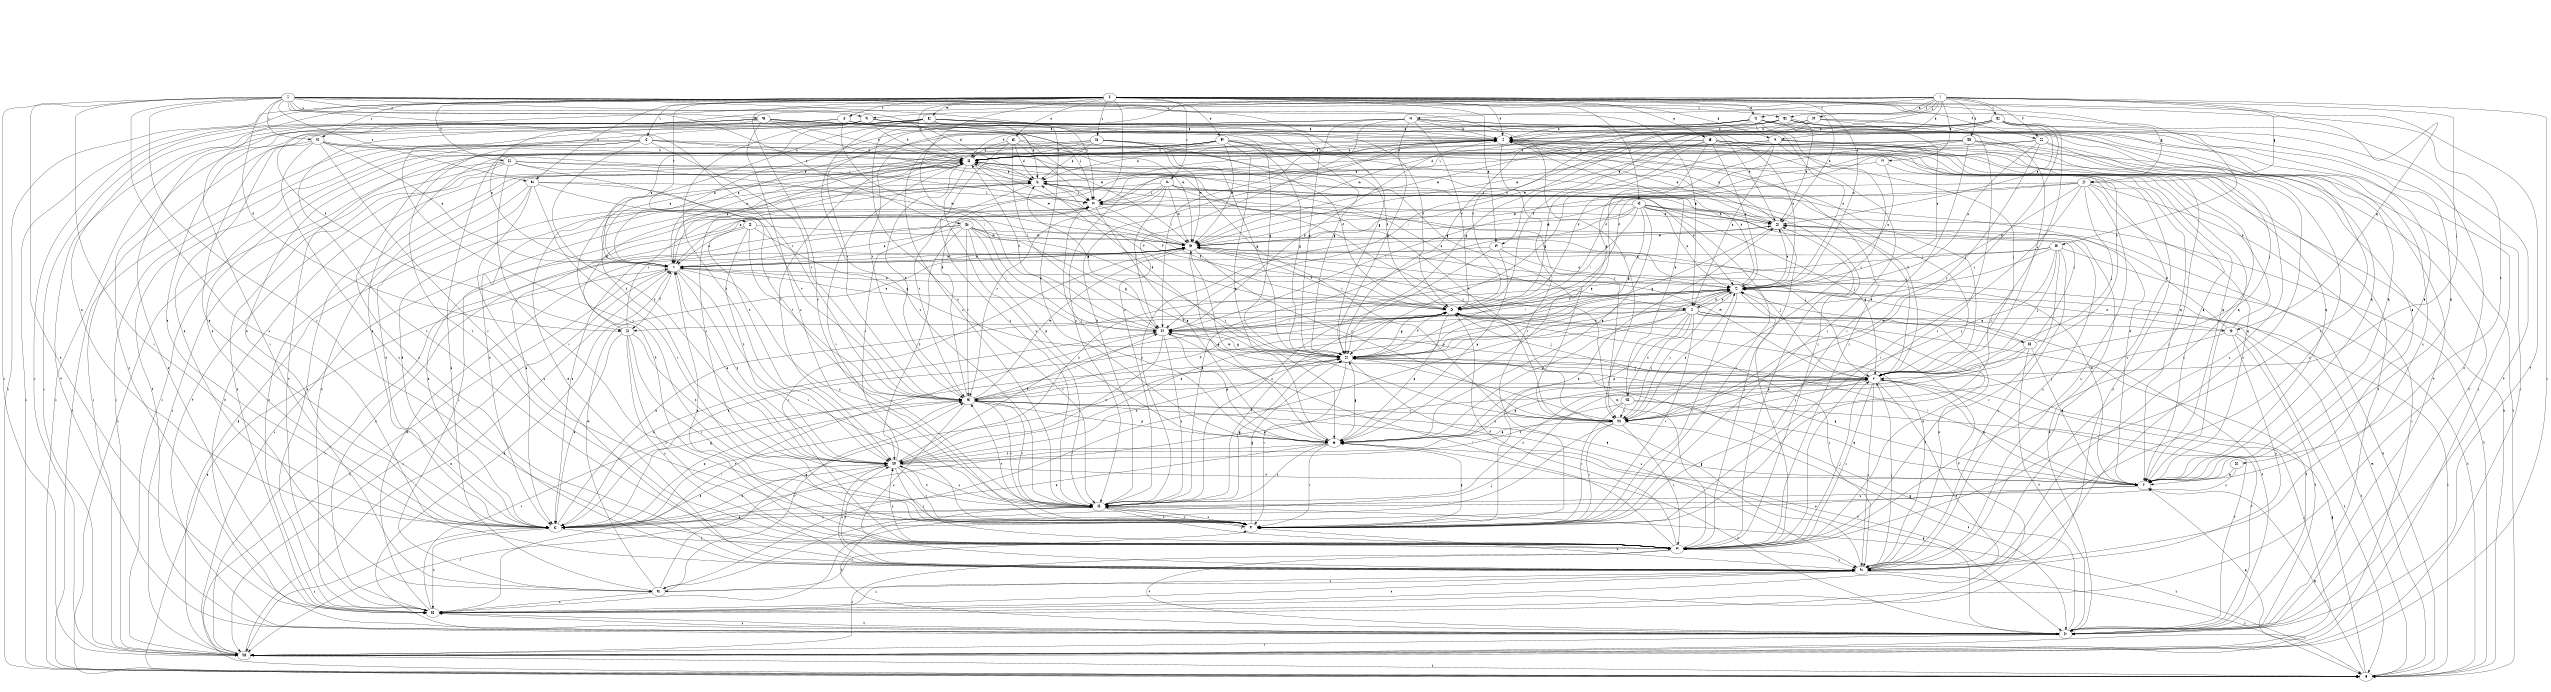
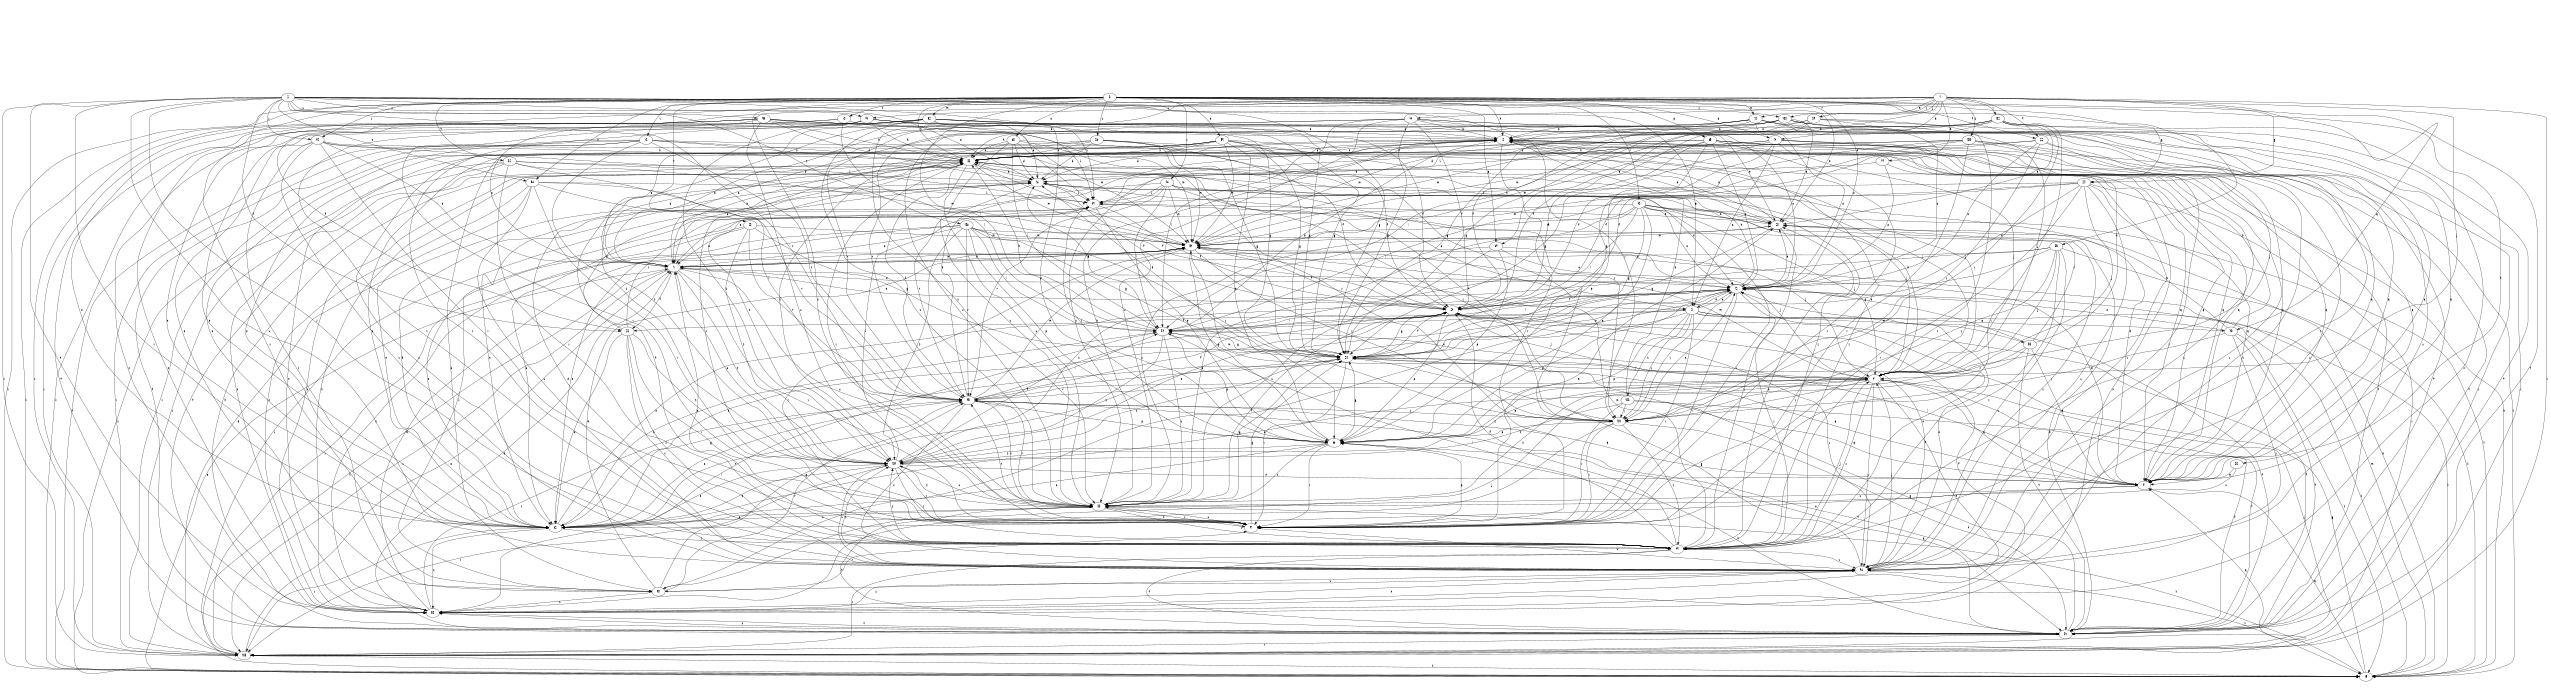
(1140, 130) -> (1970, 160)
(1122, 144) -> none
(1840, 280) -> none
(92, 397) -> (352, 464)
(1603, 456) -> none
